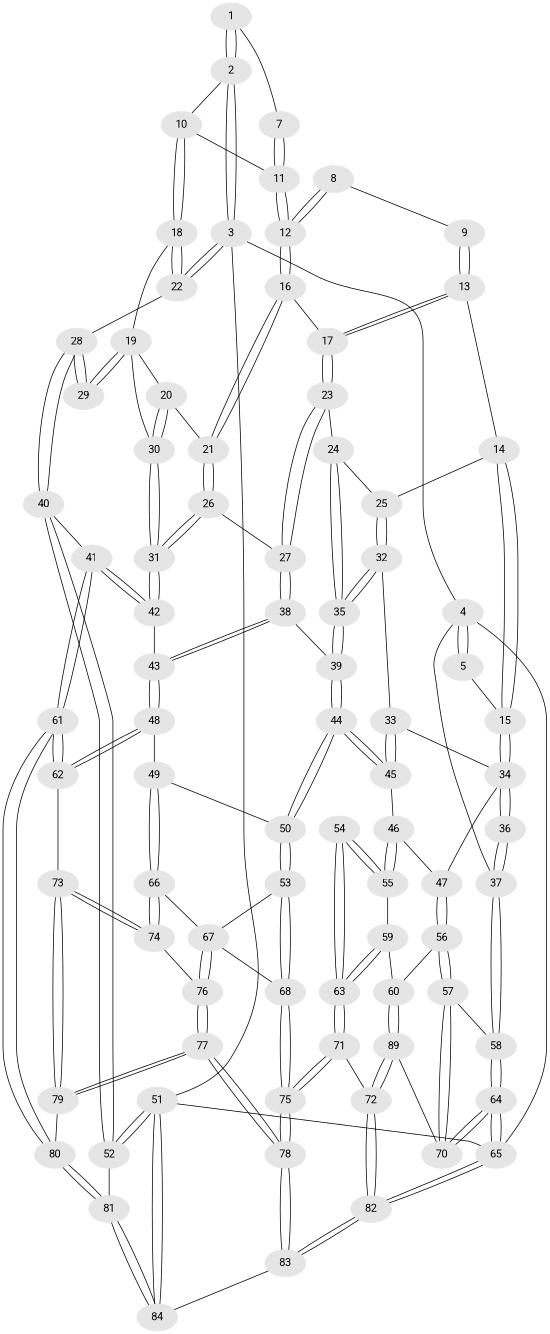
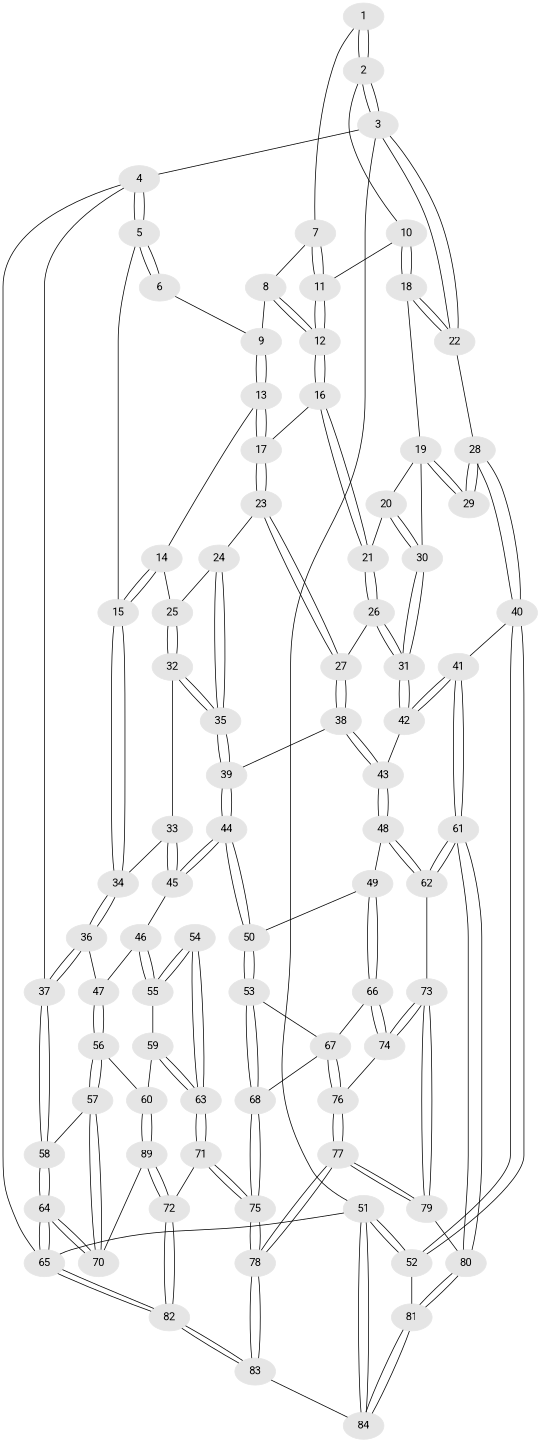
none -> (291, 260)
none -> (160, 288)
(468, 832) -> (93, 965)
